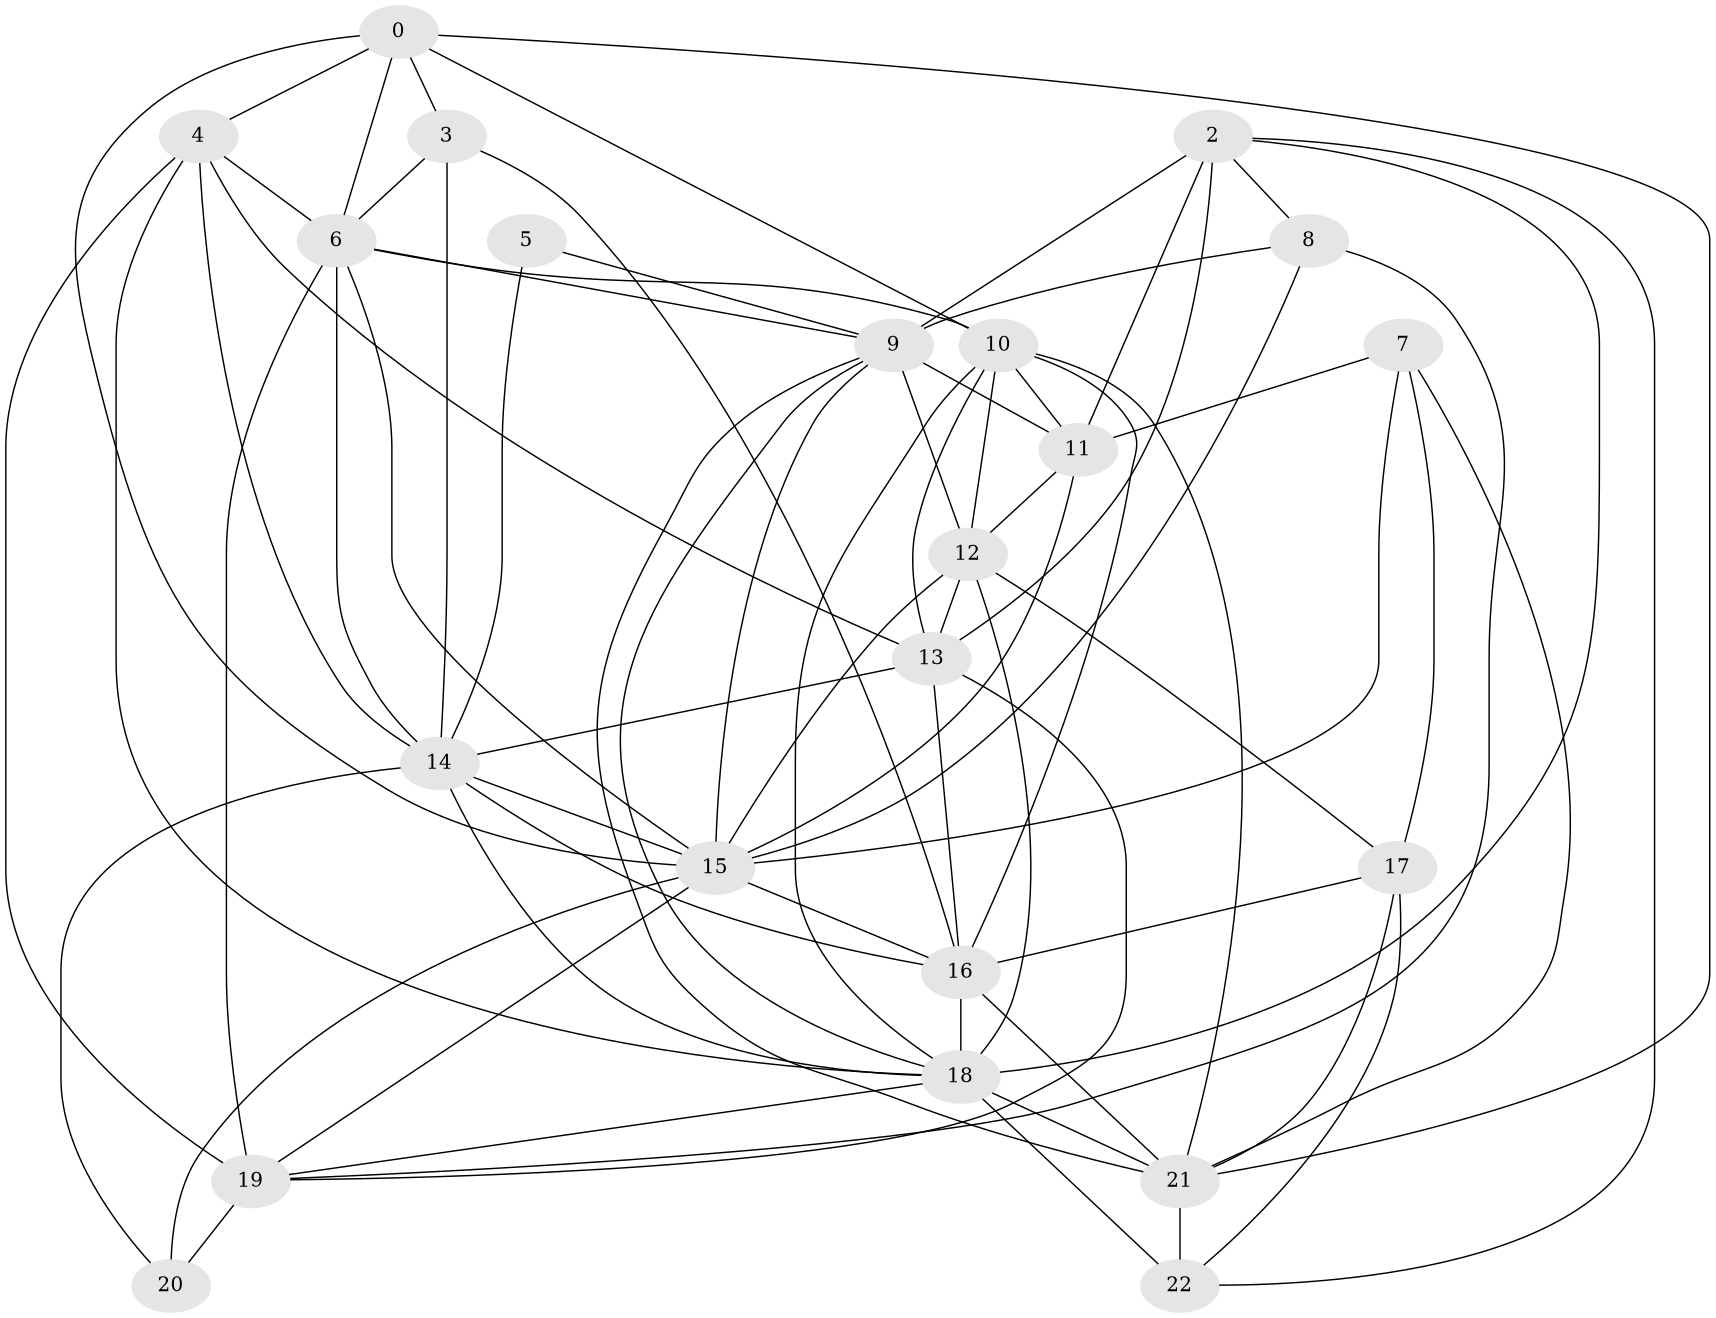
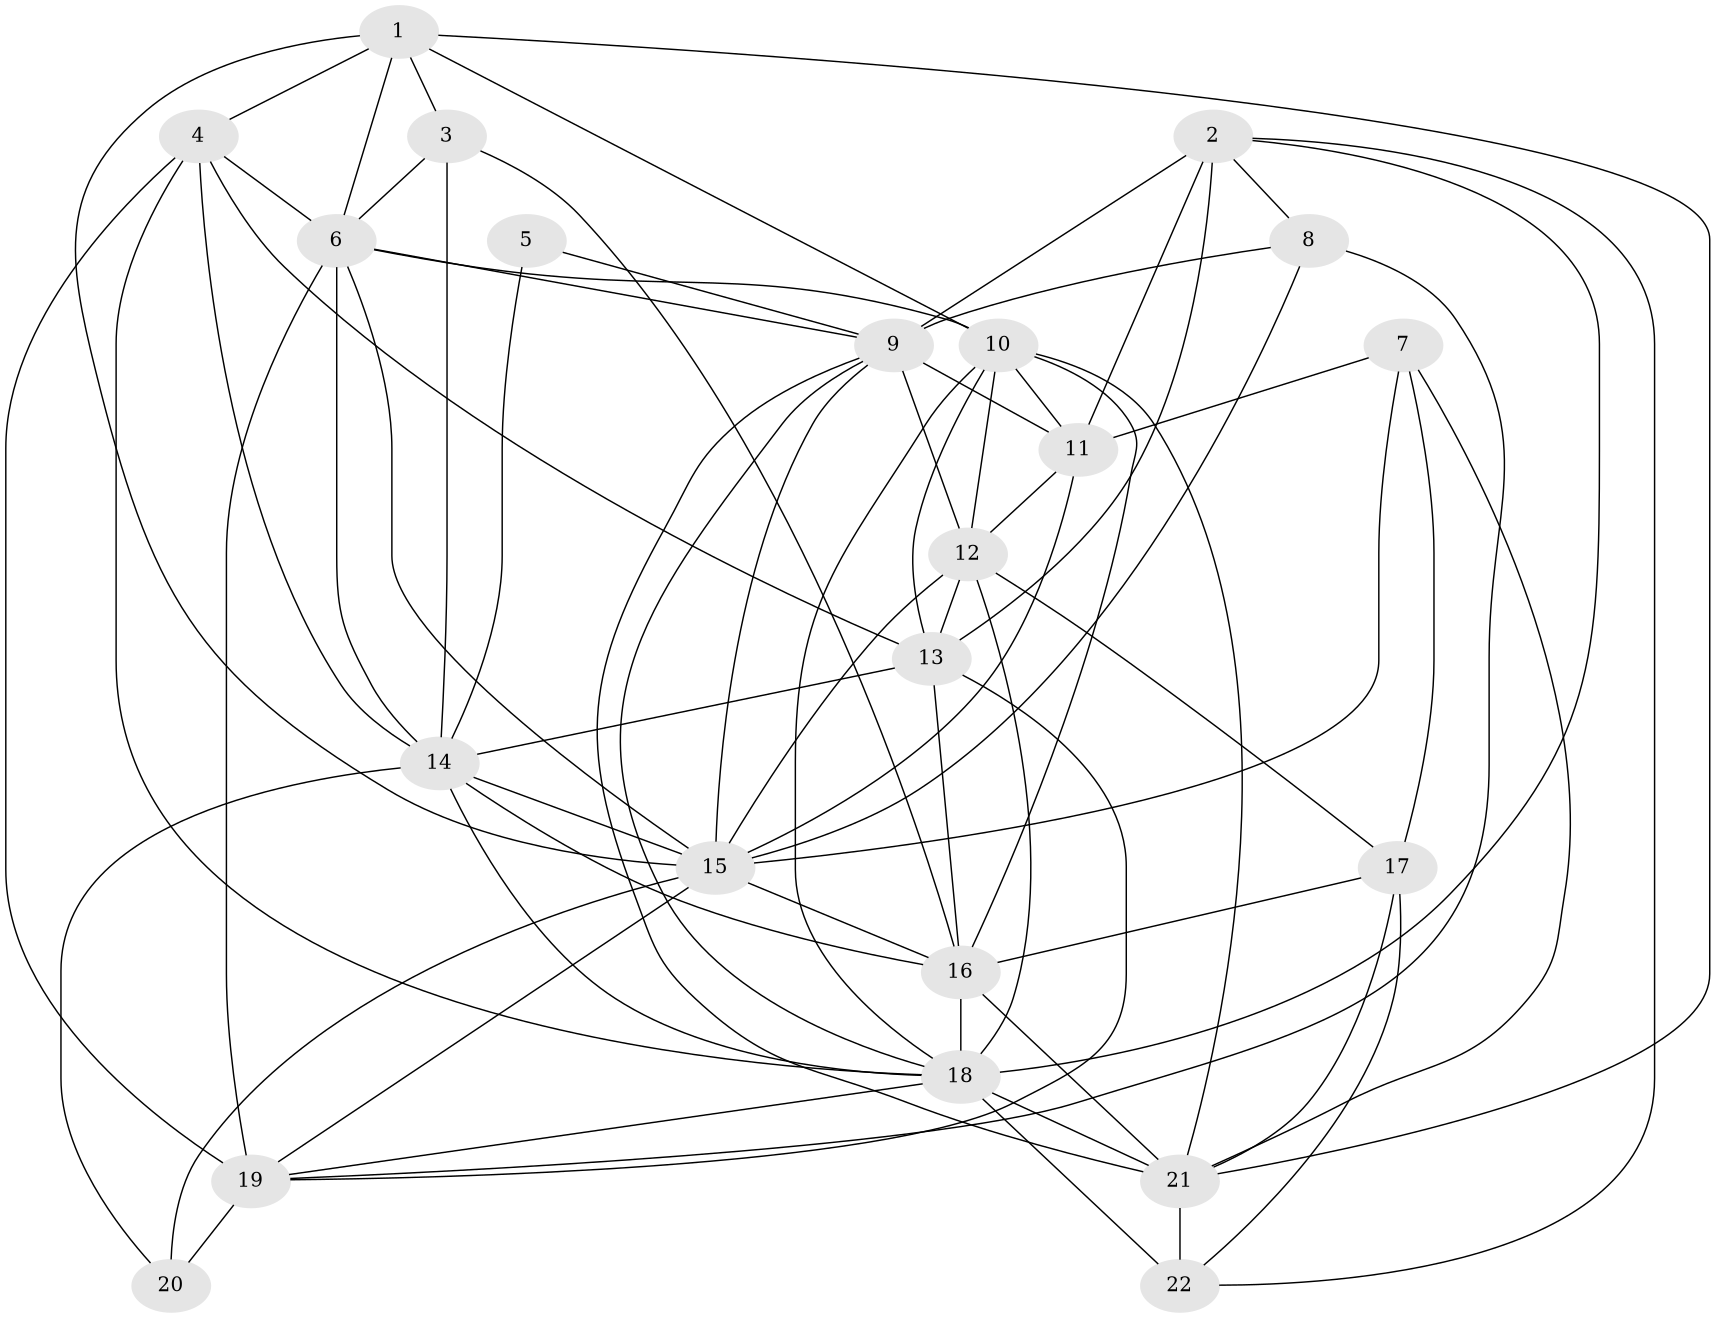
(399, 32) -> (399, 32)
